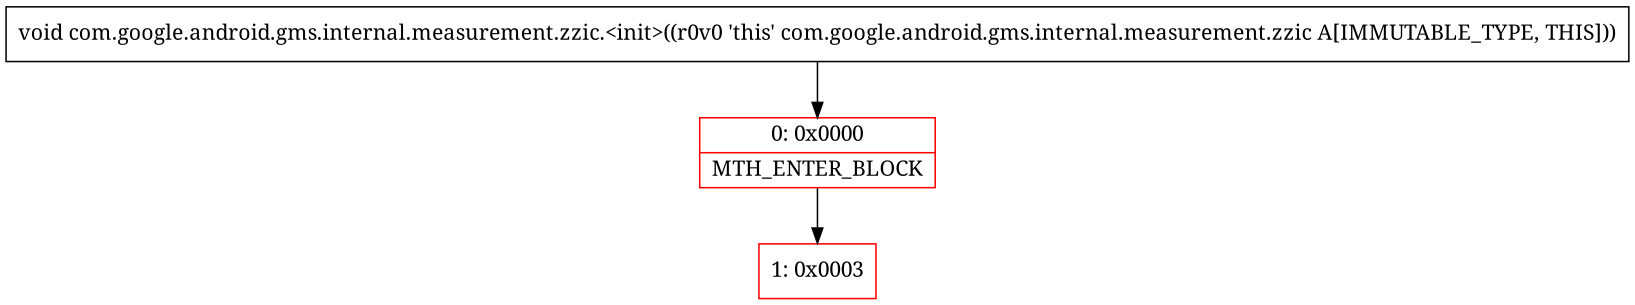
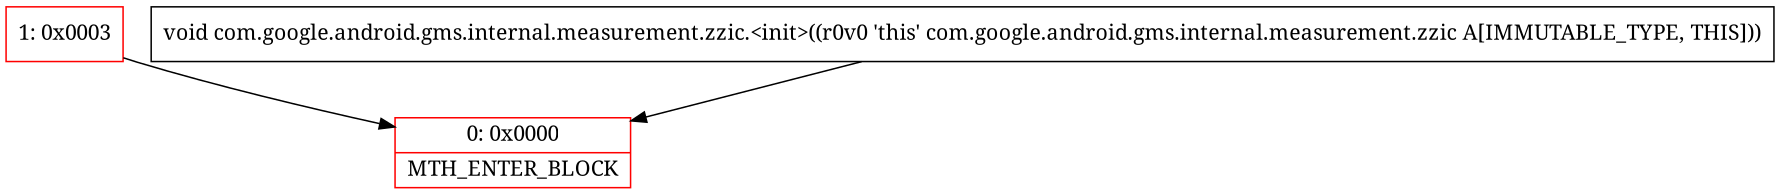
(817, 208) -> (251, 93)
